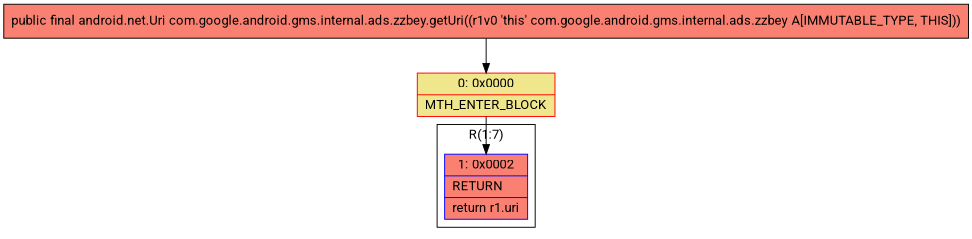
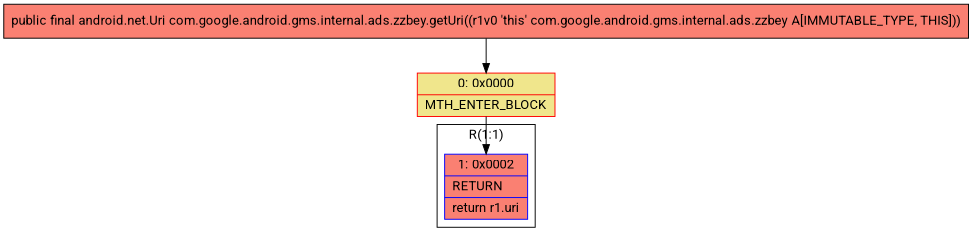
(486, 135) -> (486, 135)
